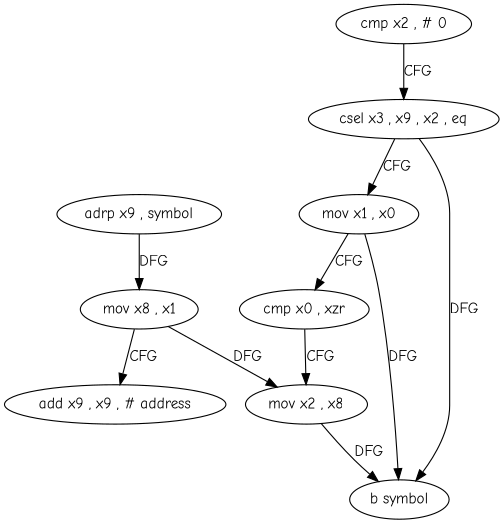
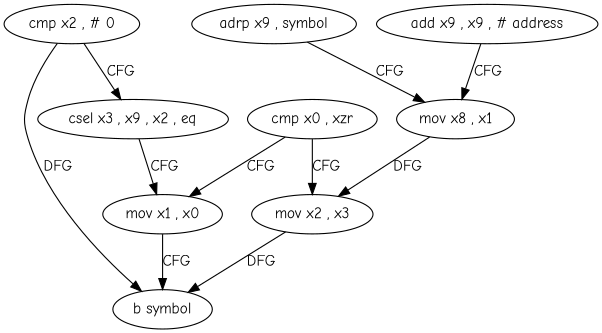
(335, 257) -> (242, 164)
(154, 262) -> (390, 72)
(450, 305) -> (43, 174)
(129, 351) -> (473, 66)
(403, 357) -> (177, 262)
(306, 404) -> (312, 214)
